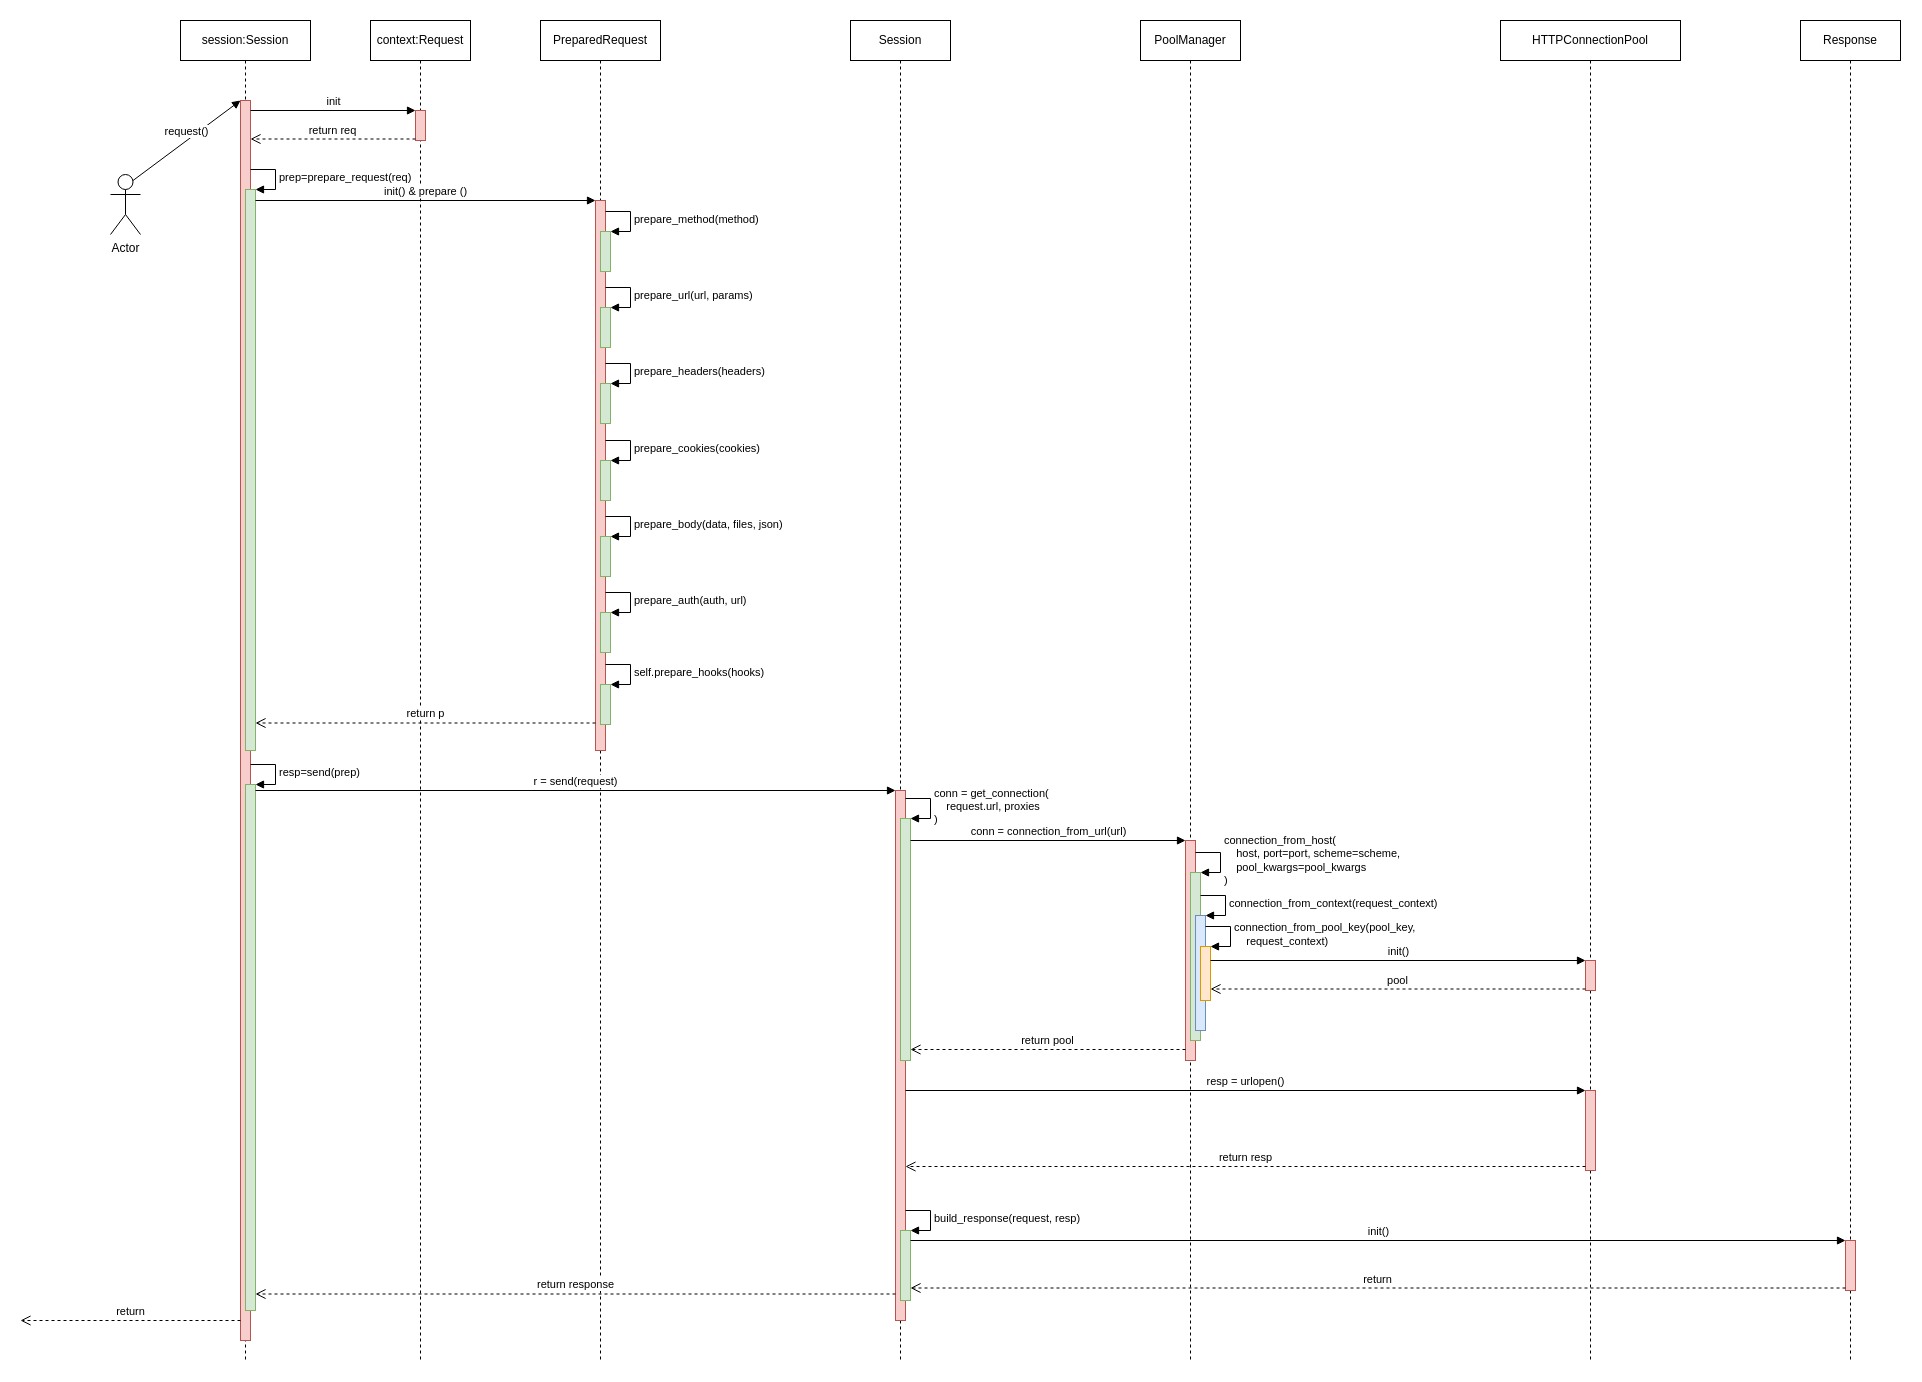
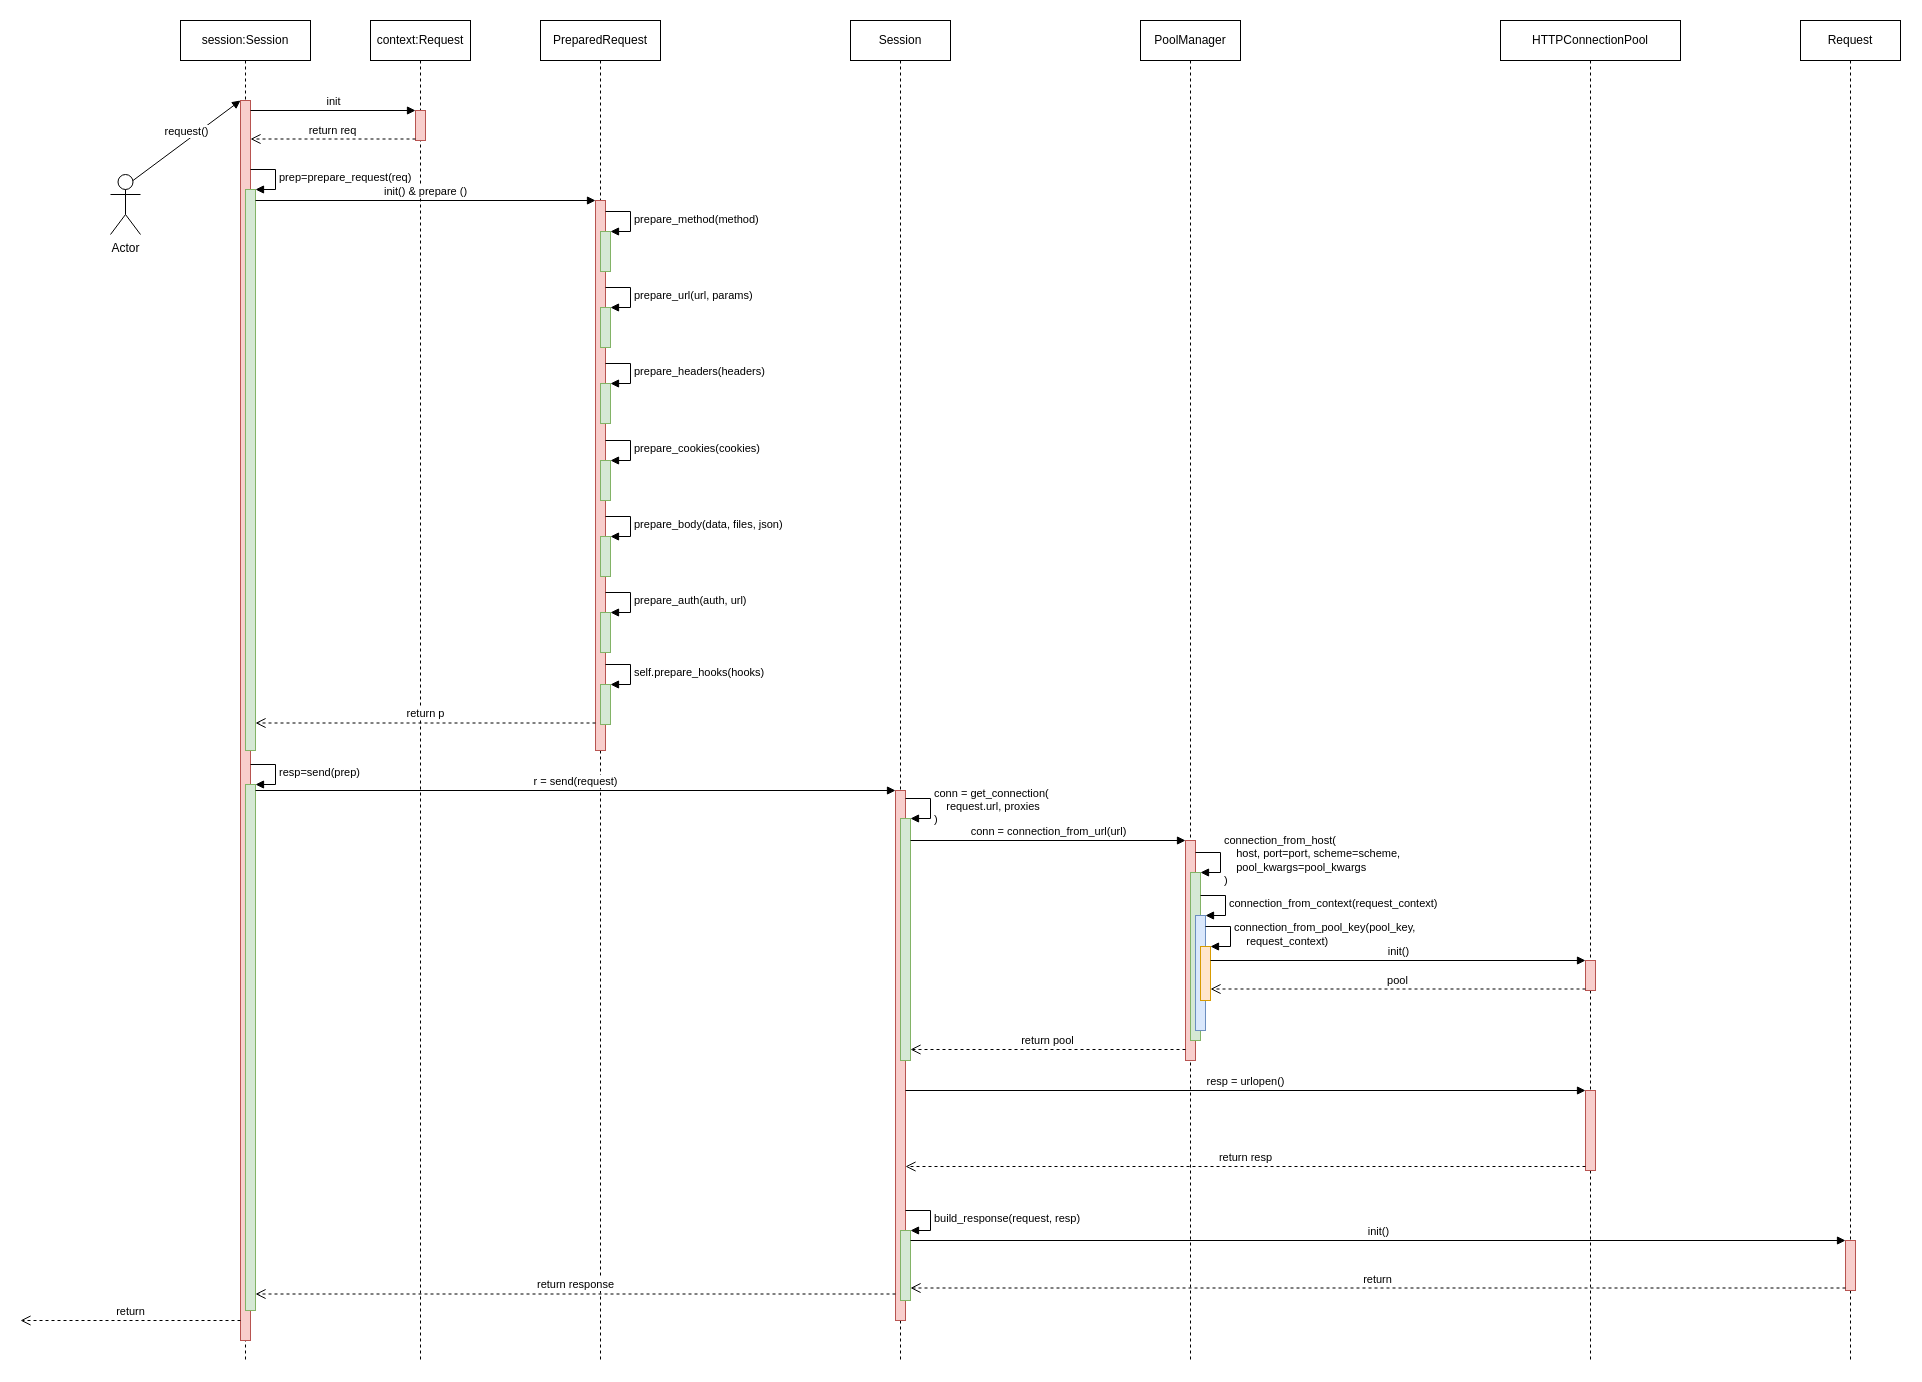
(1851, 41) -> (1851, 41)
